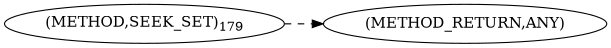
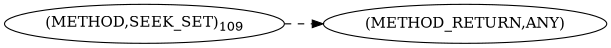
(231, 22) -> (231, 22)
